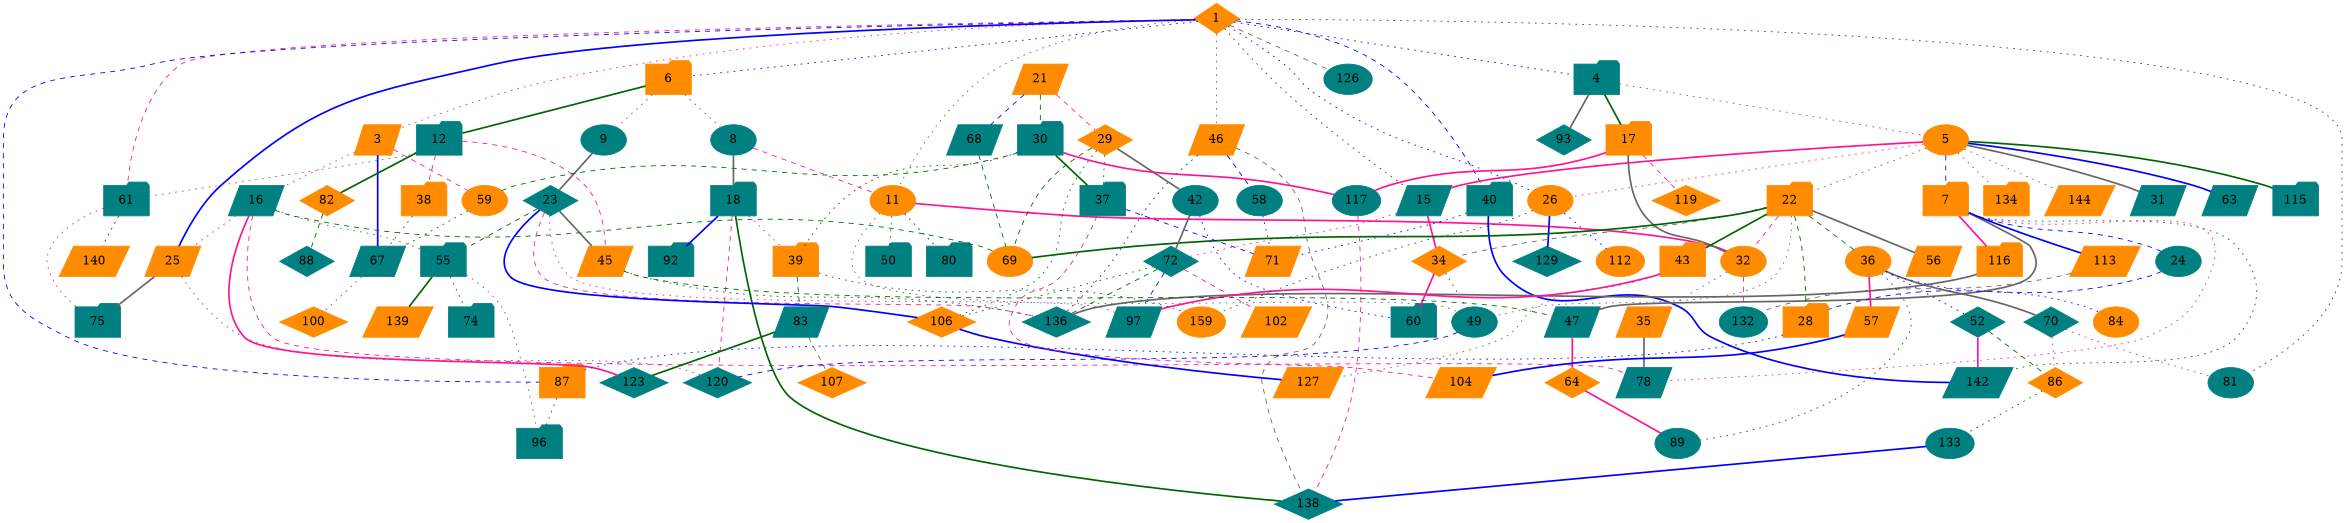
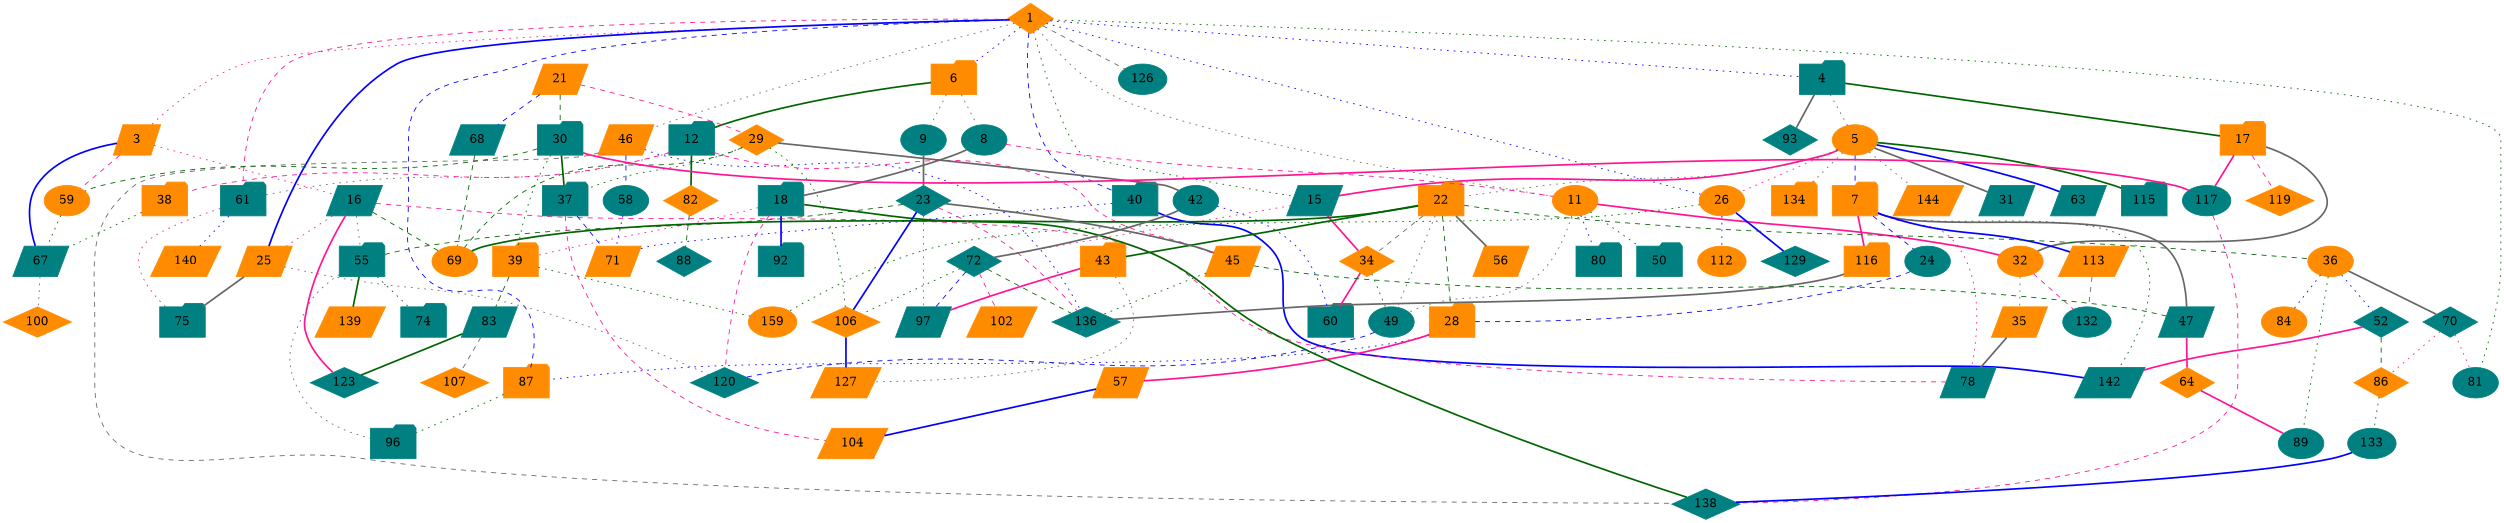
(1766, 232) -> none
(1870, 285) -> (1288, 366)
